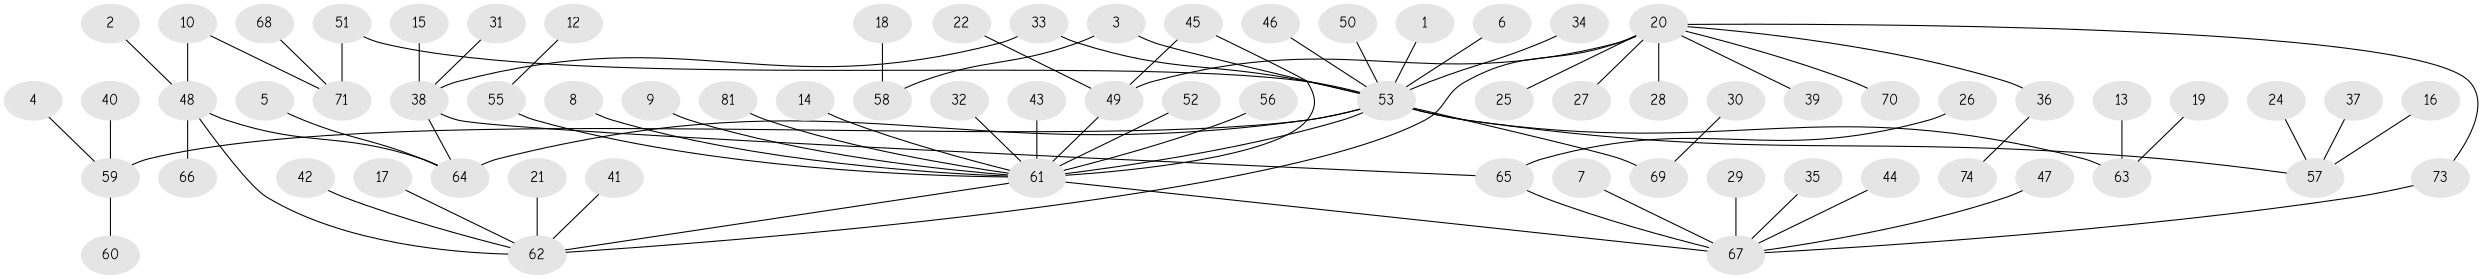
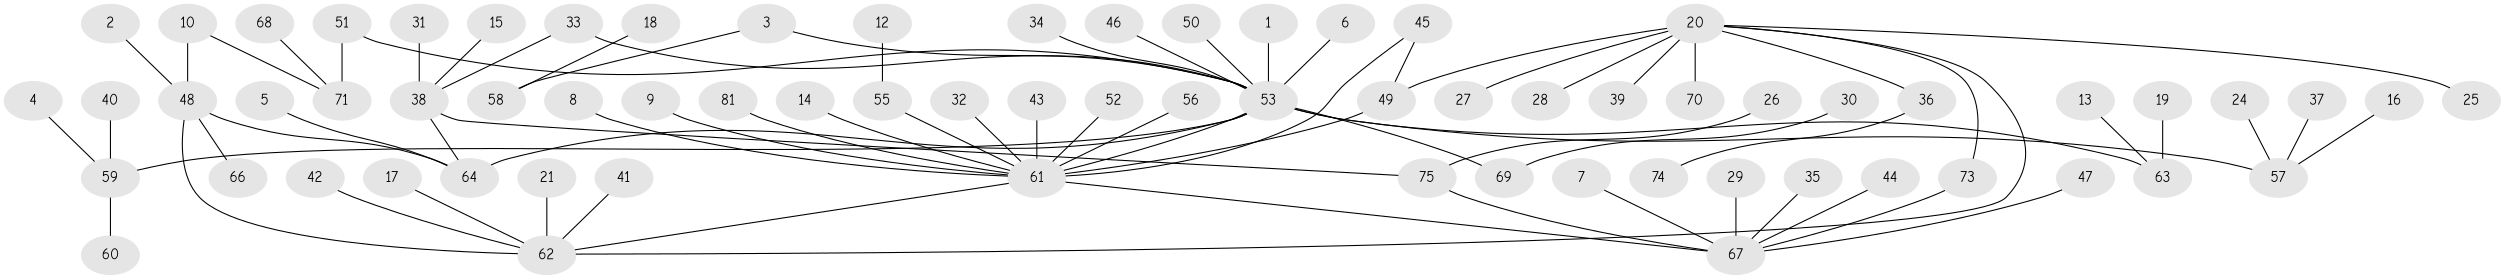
(962, 24) -> none
(1504, 178) -> (1427, 178)
